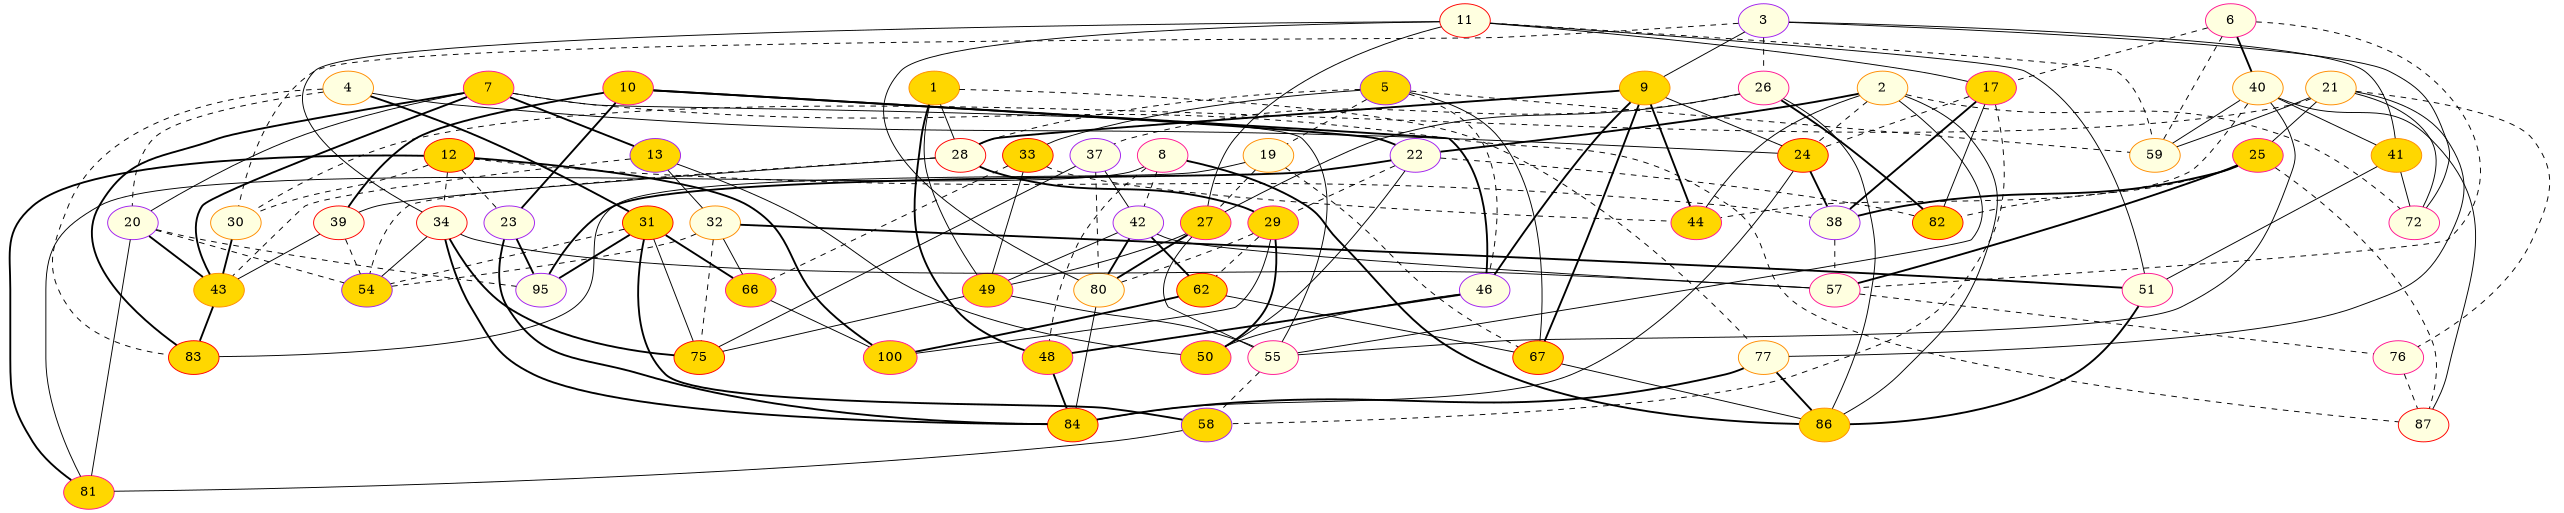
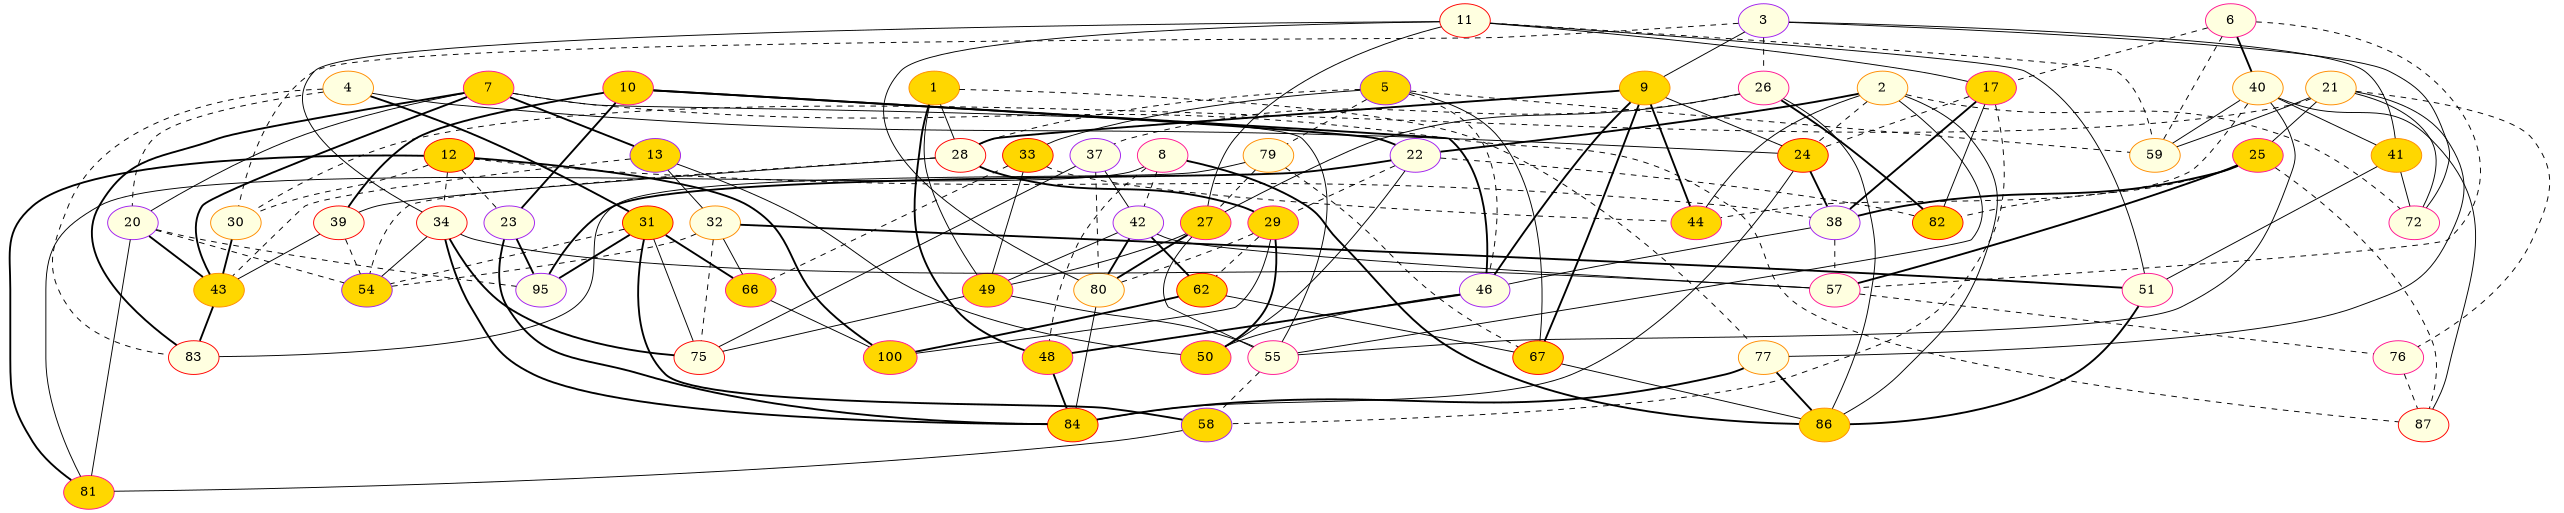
(1268, 155) -> (1268, 155)
none -> (1667, 253)
(194, 358) -> (194, 358)
(699, 358) -> (699, 358)
